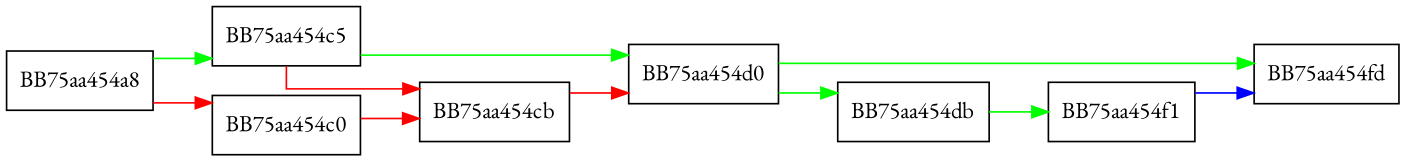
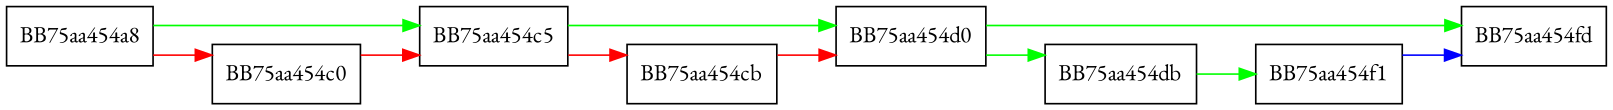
(382, 118) -> (382, 55)
